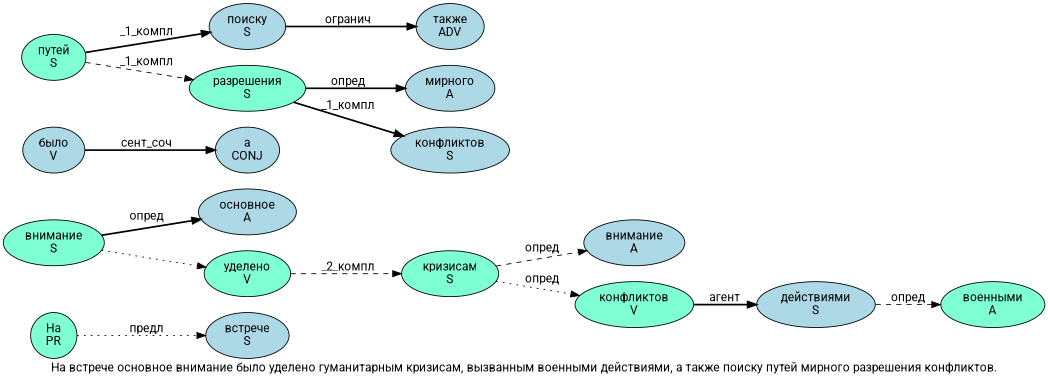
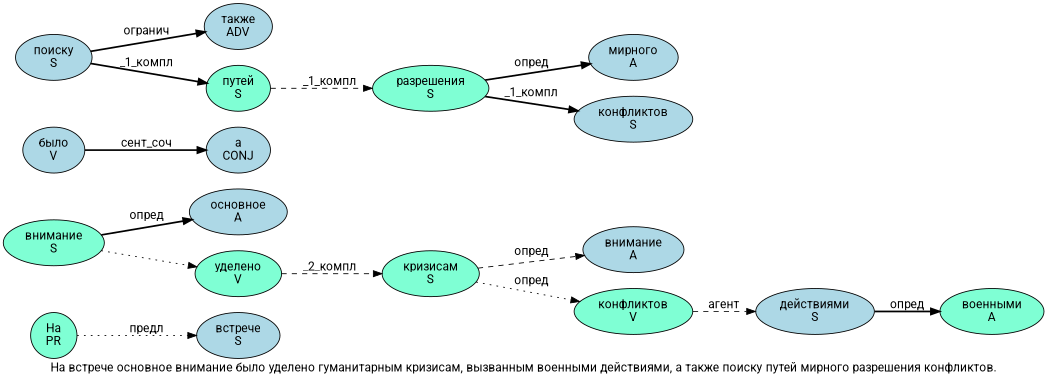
(144, 43) -> (145, 73)
(721, 305) -> (720, 311)
(904, 305) -> (903, 311)
